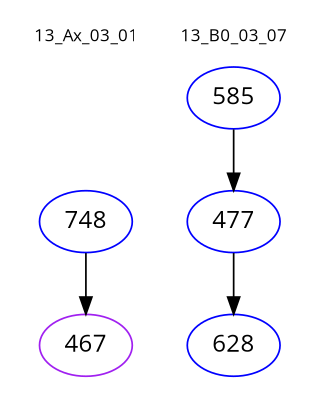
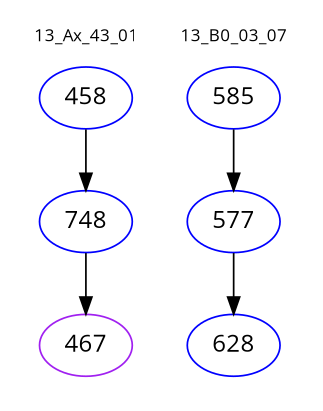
(87, 37) -> (87, 37)
none -> (86, 98)
(234, 222) -> (234, 222)
